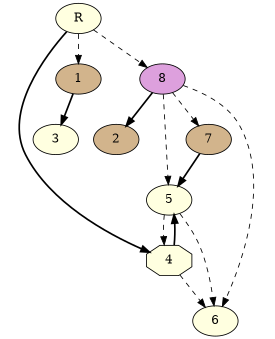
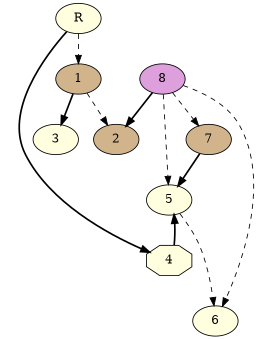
(117, 46) -> none
none -> (95, 106)
(164, 226) -> none
(190, 288) -> none
